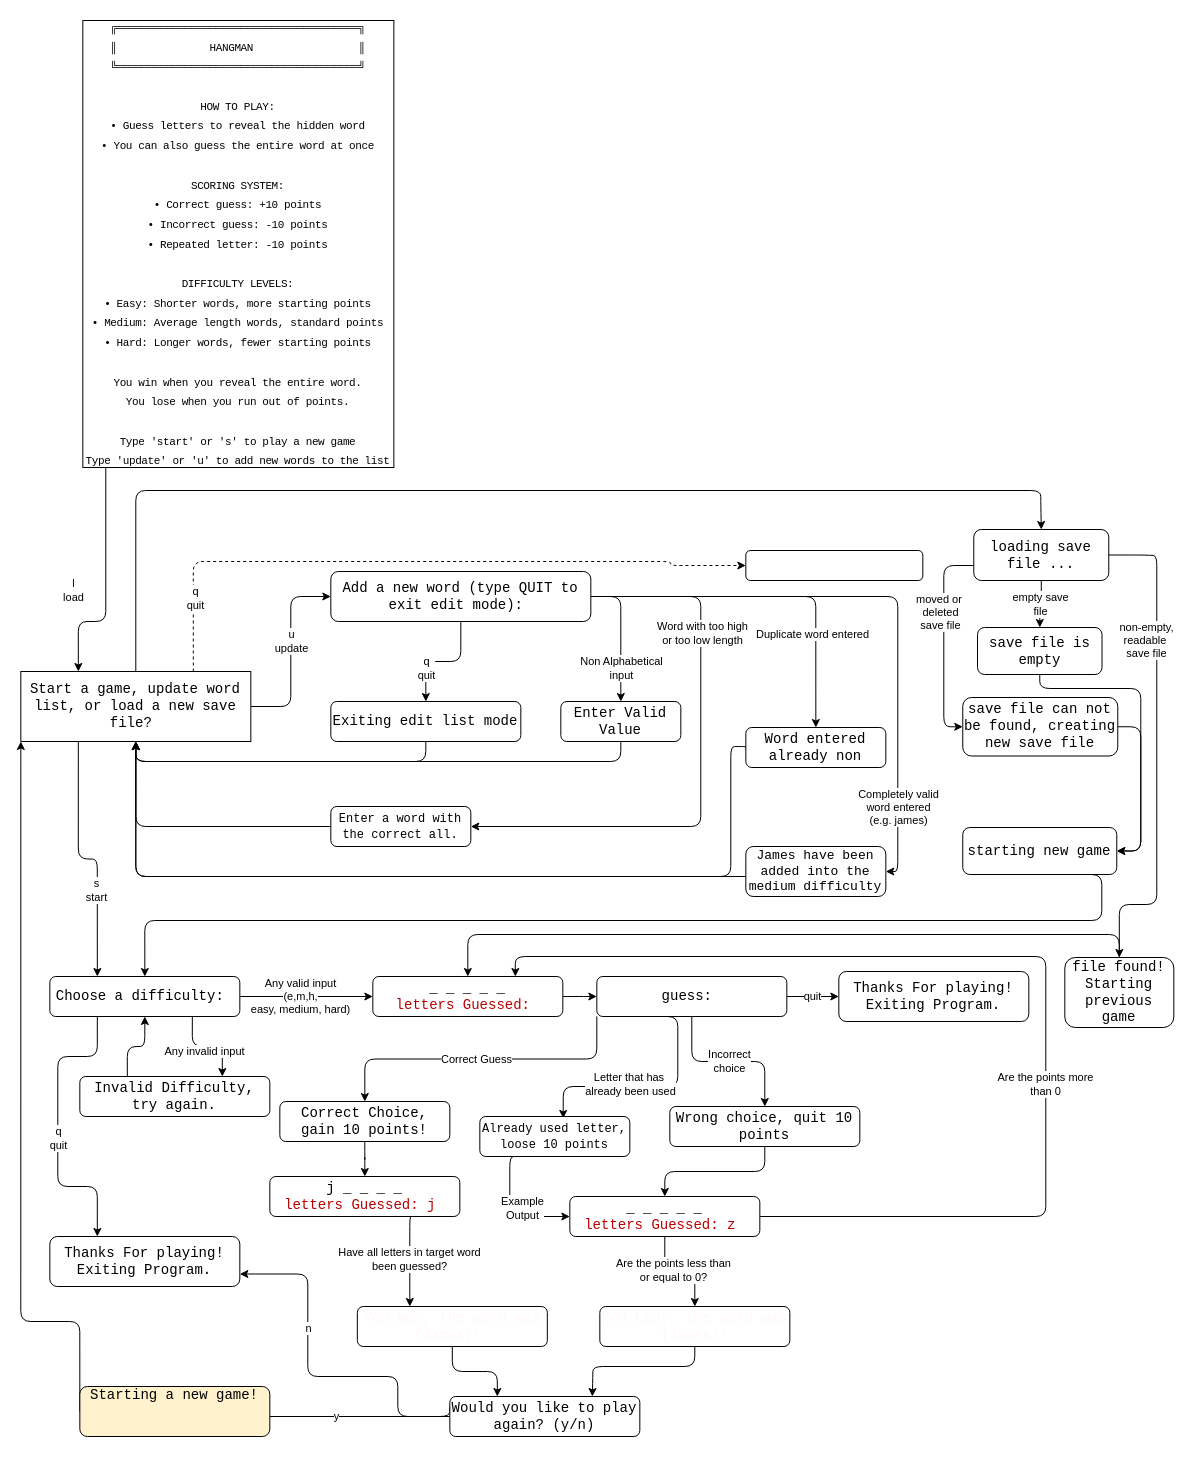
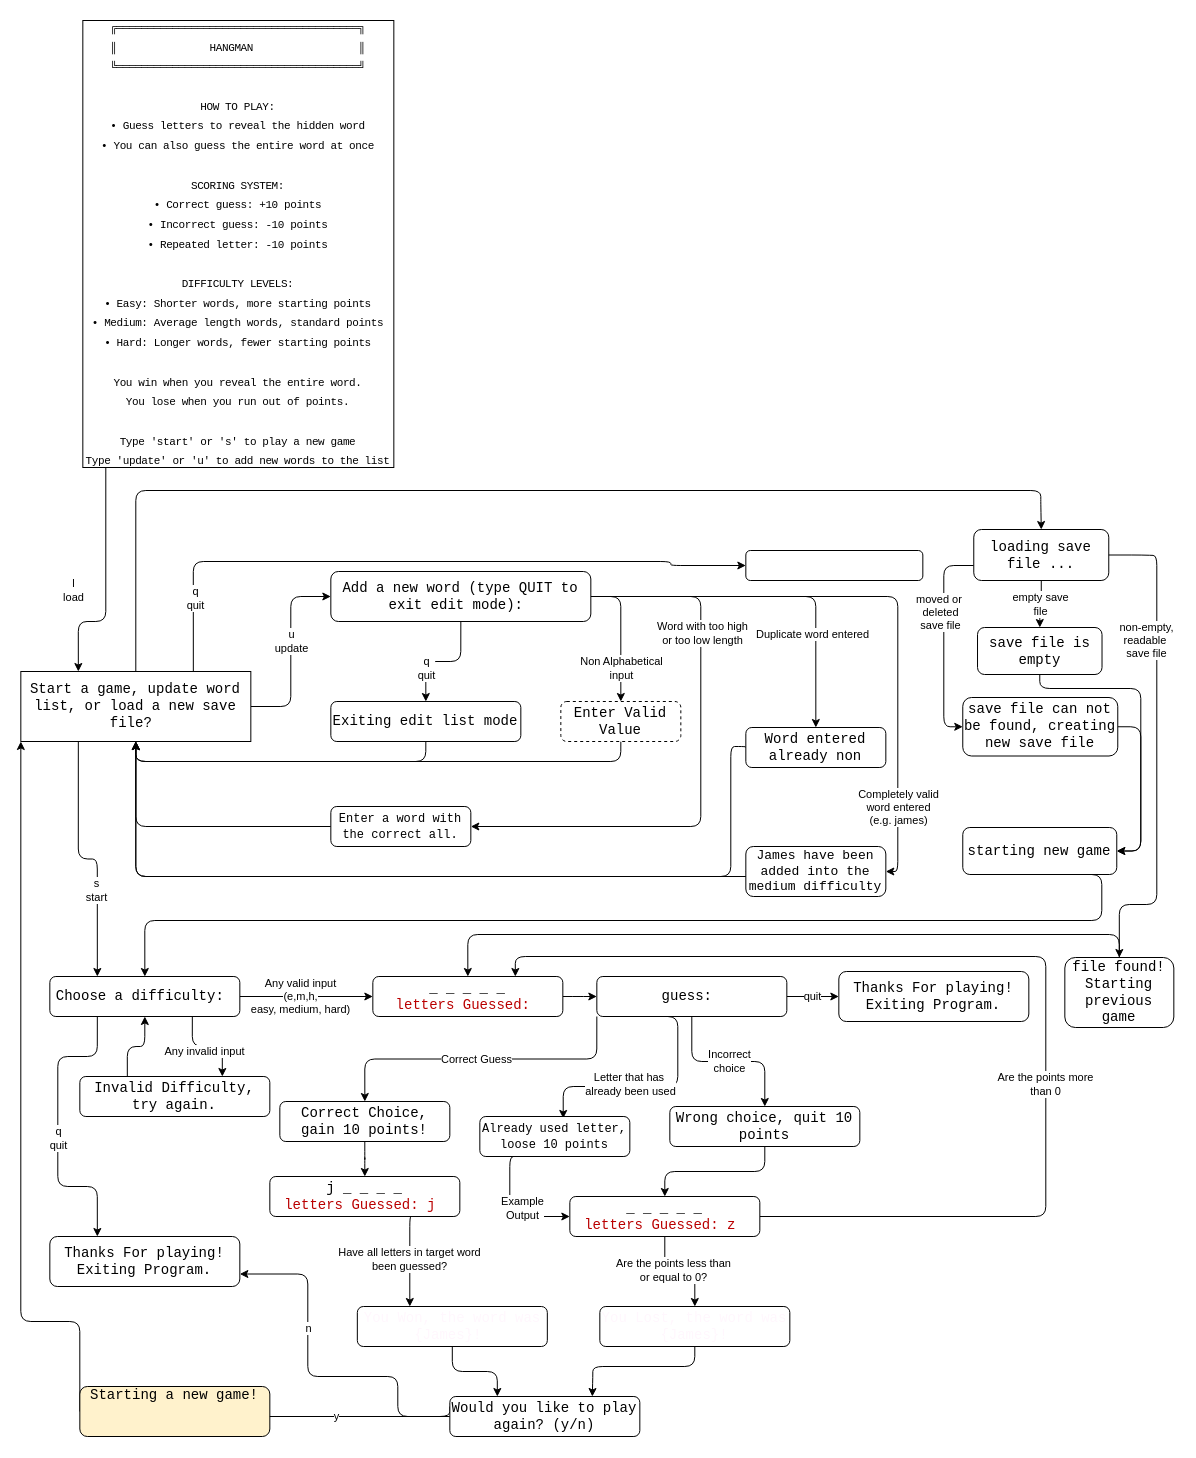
(460, 562) -> (460, 562)
(621, 722) -> (621, 722)
